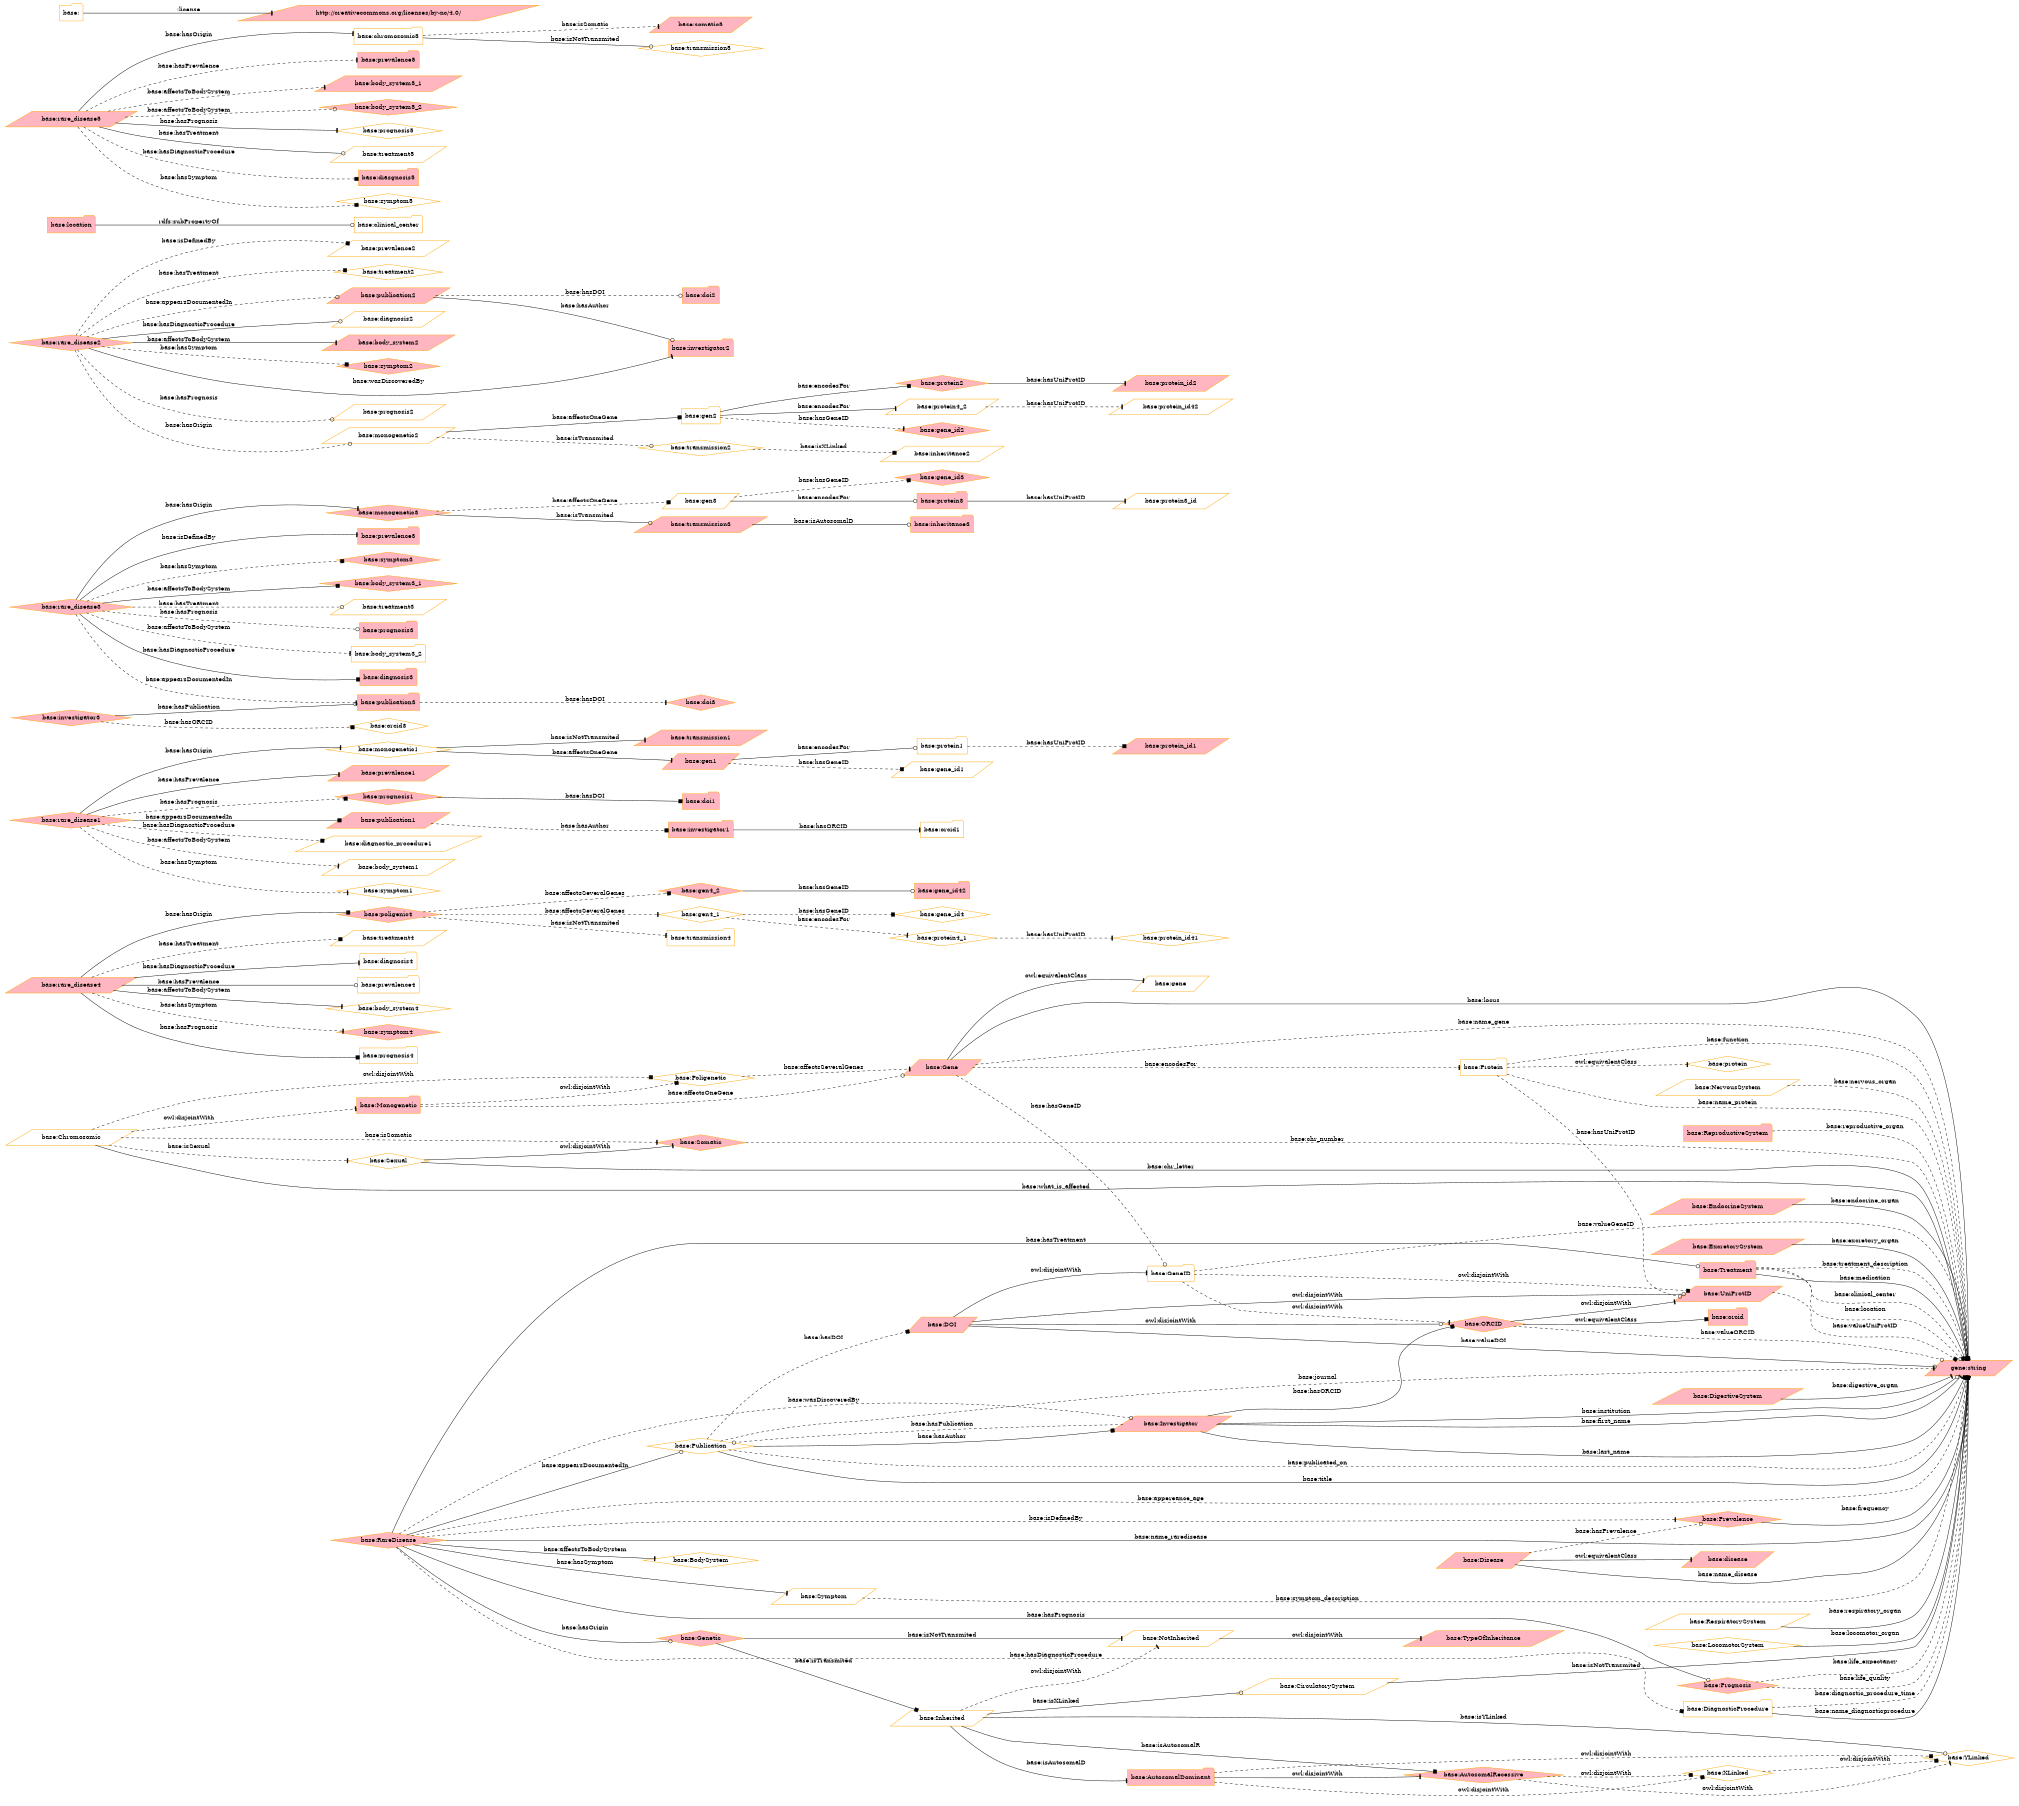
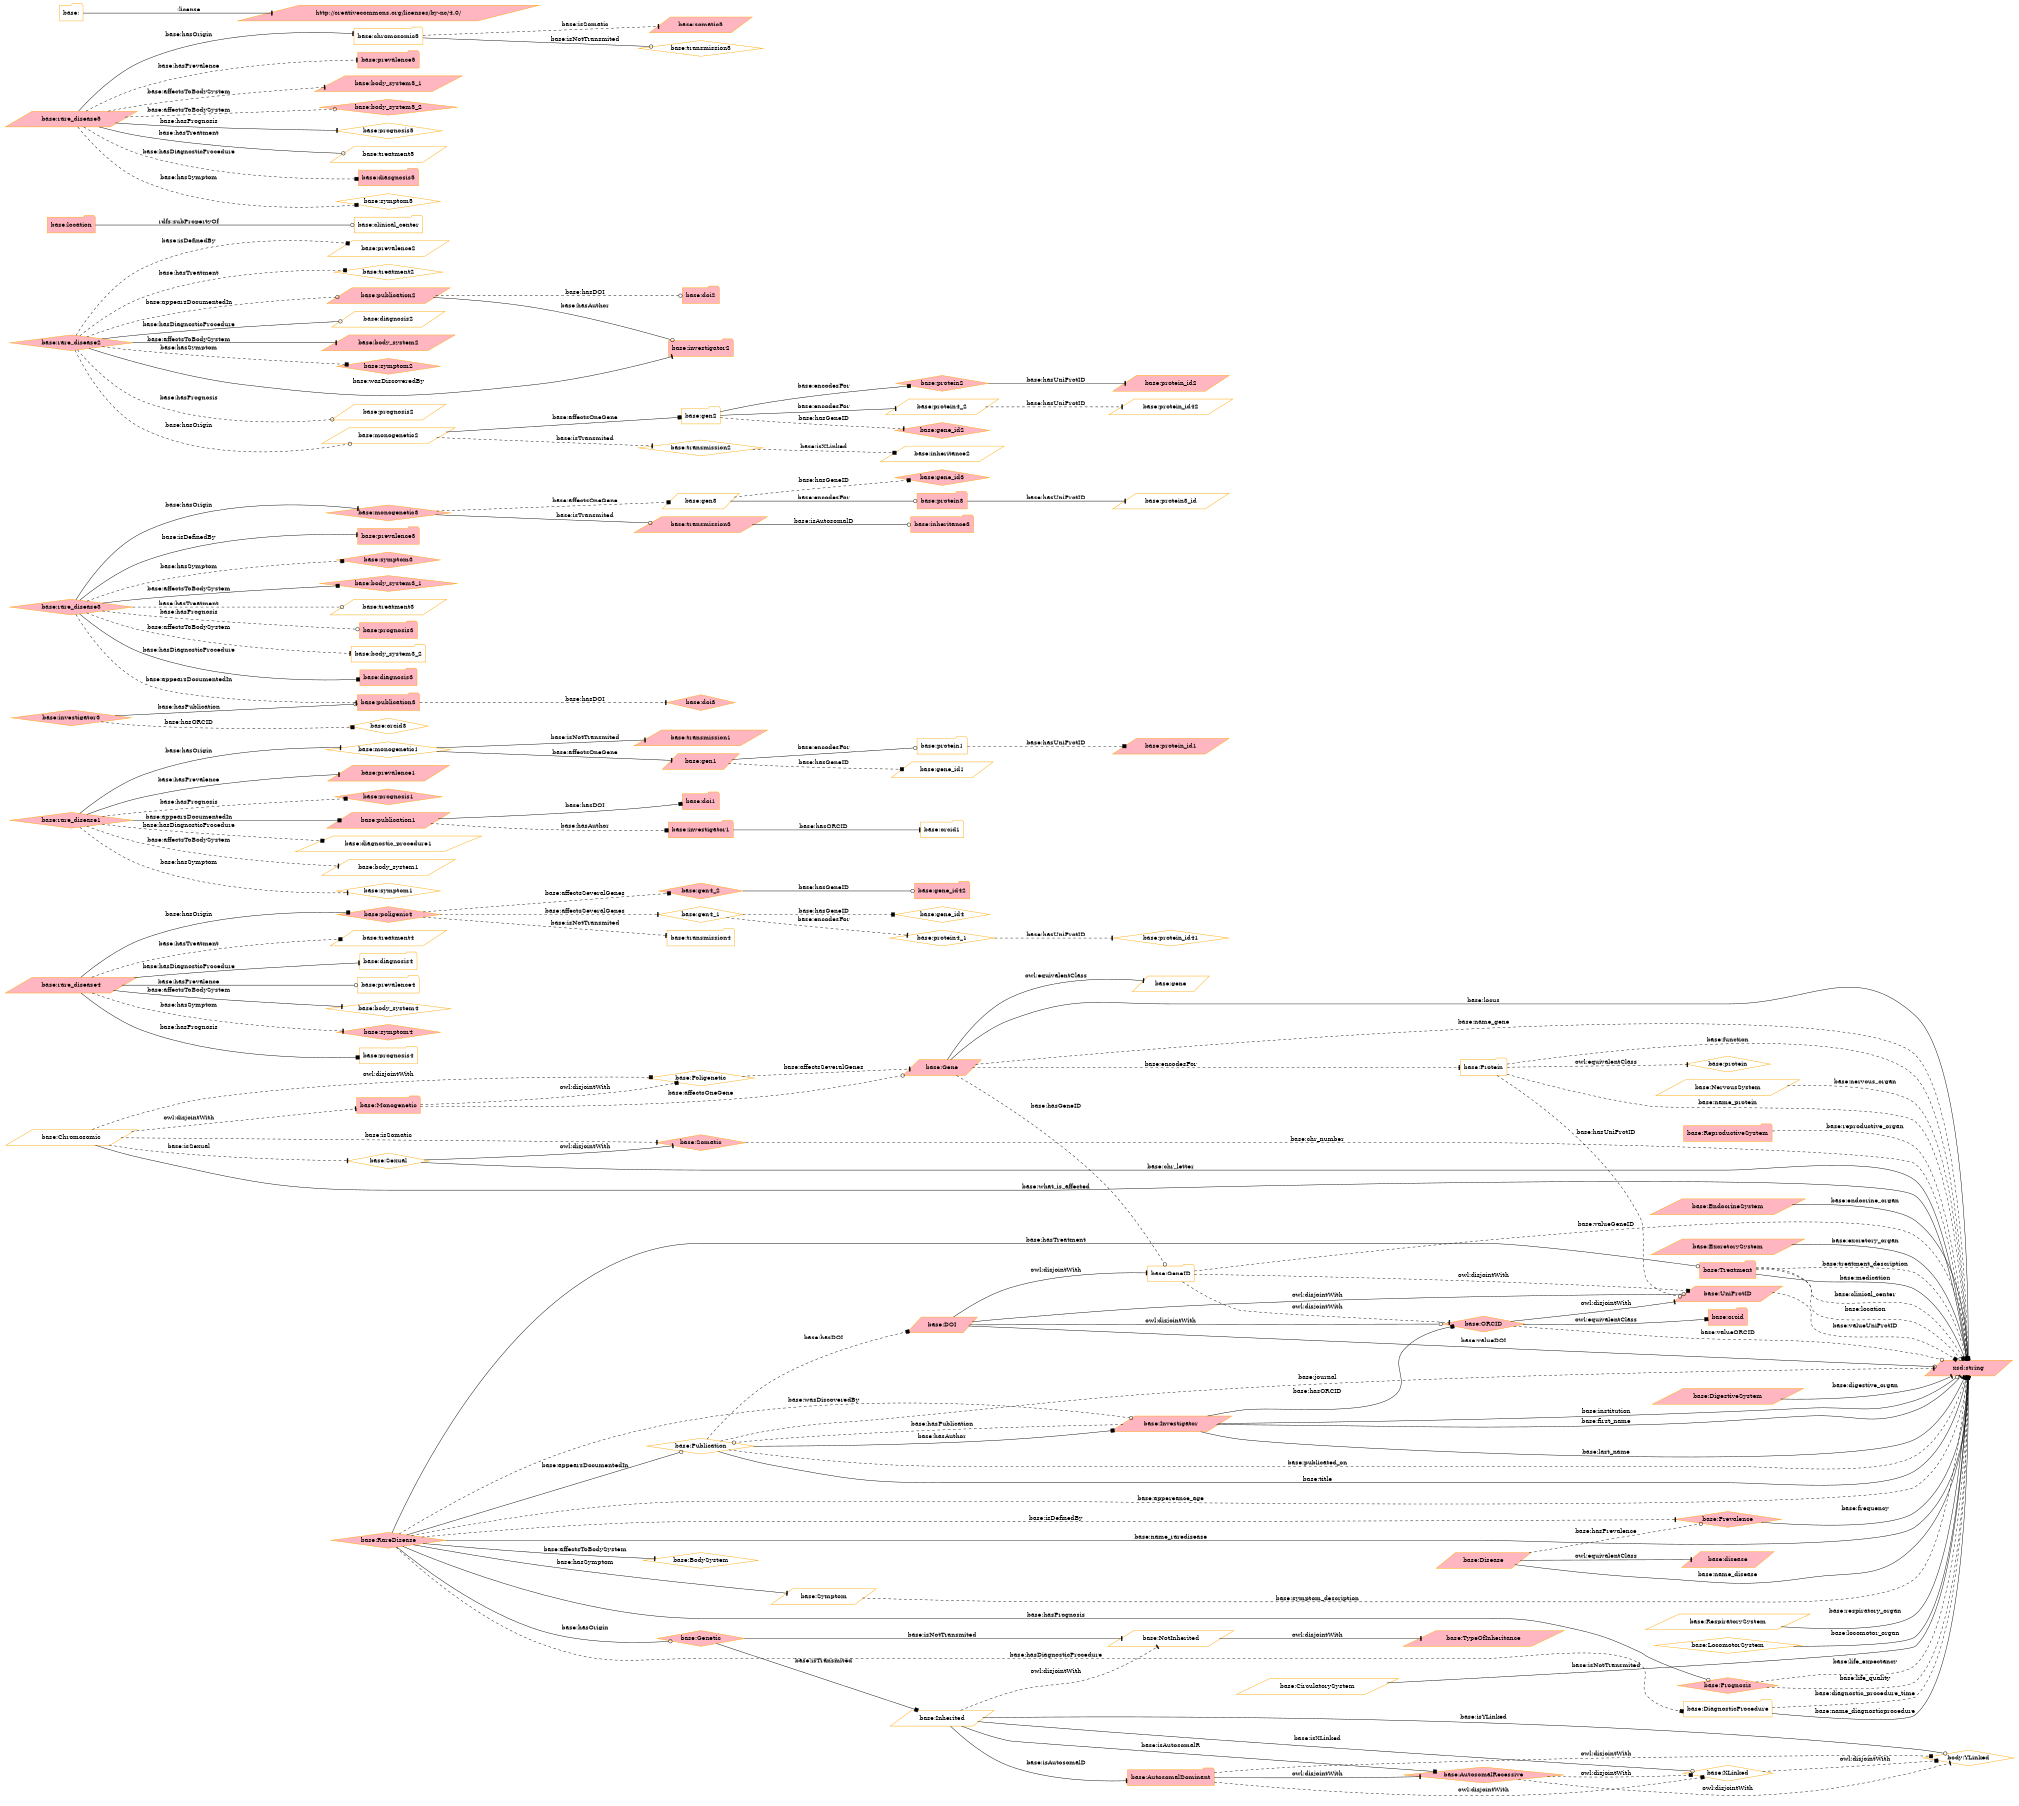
(544, 442) -> (544, 442)
(557, 799) -> (558, 813)
(1969, 1368) -> (1969, 1368)
(1113, 1703) -> (1334, 1748)
(1969, 1758) -> (1969, 1758)
